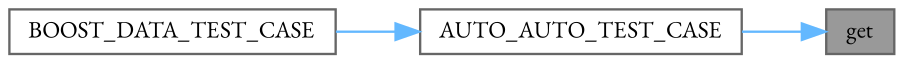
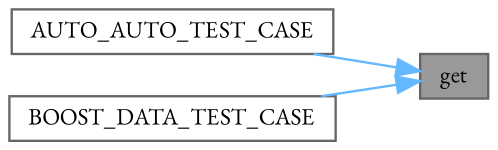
(366, 32) -> (359, 90)
